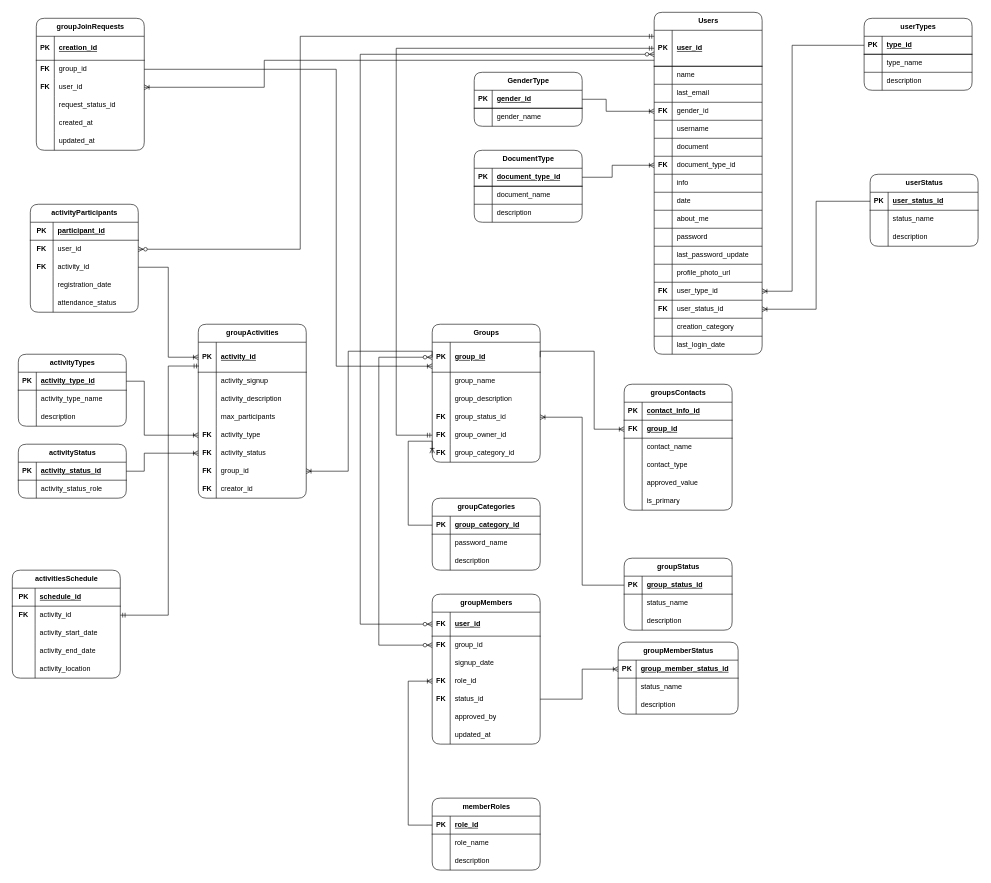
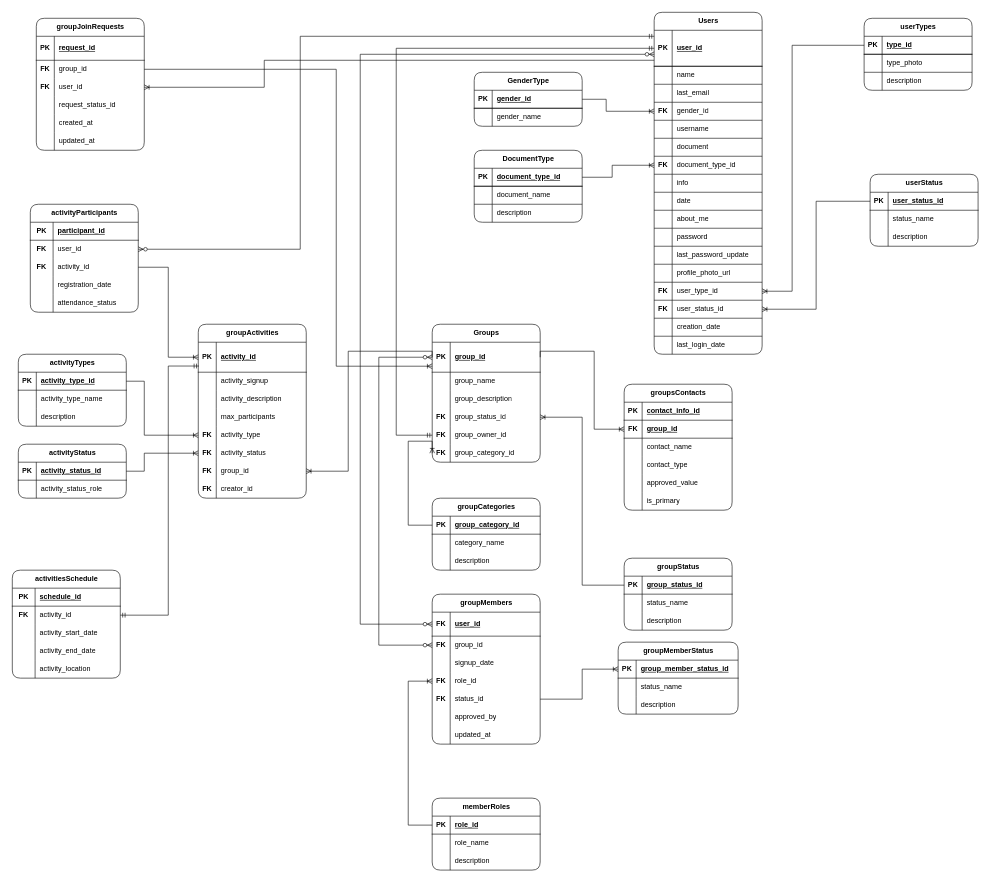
(79, 48) -> (78, 48)
(905, 63) -> (907, 63)
(710, 327) -> (702, 327)
(481, 543) -> (481, 543)
